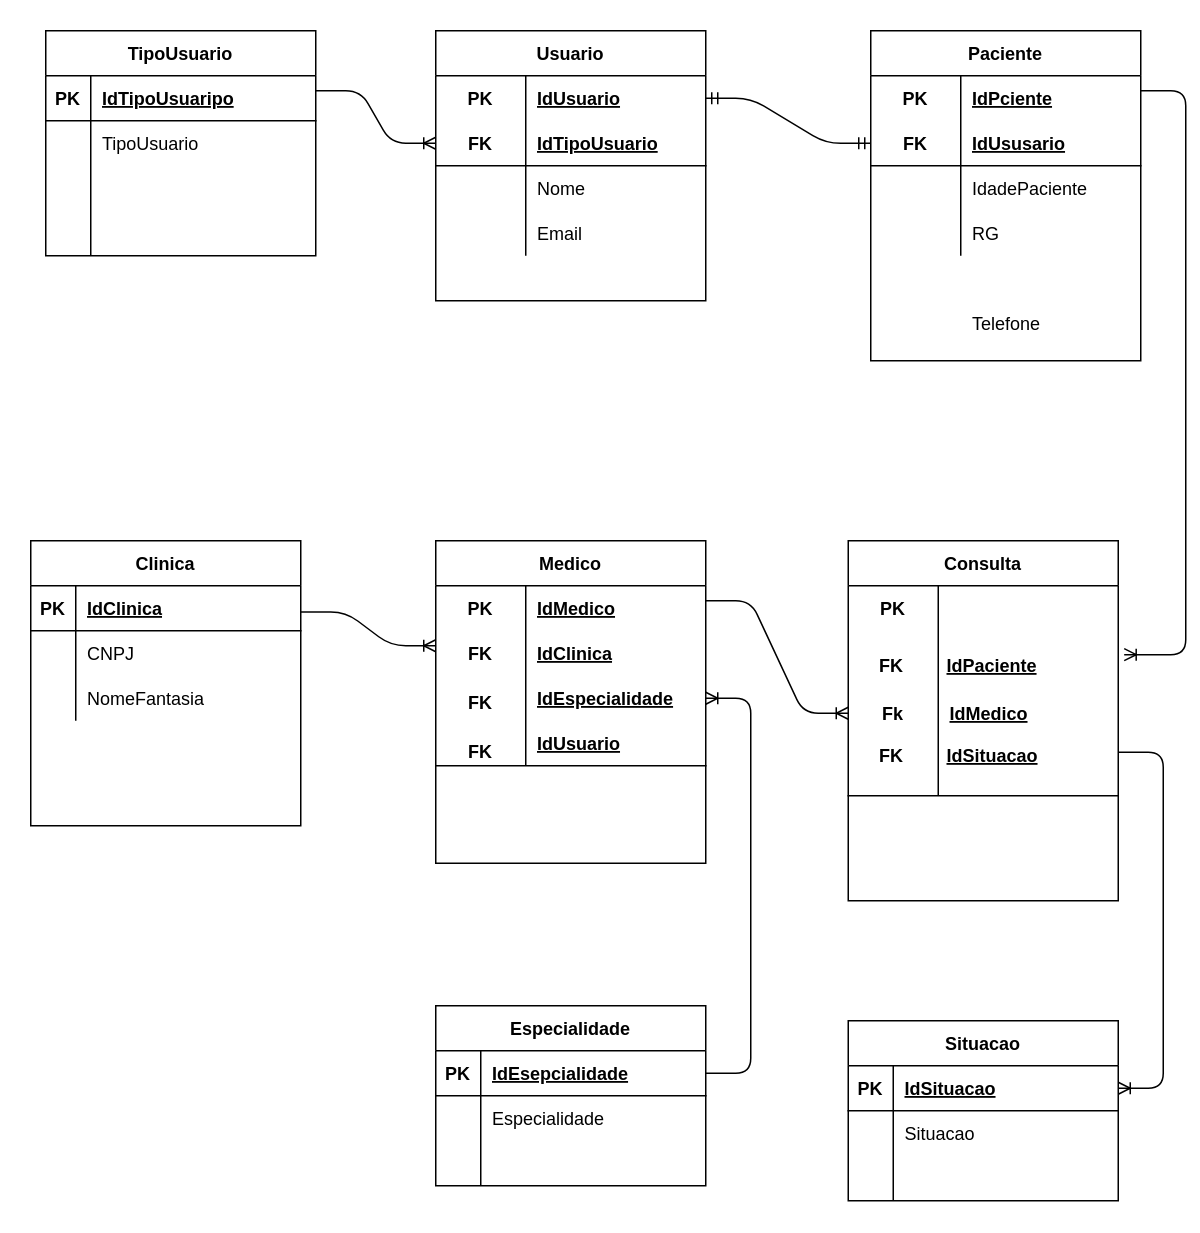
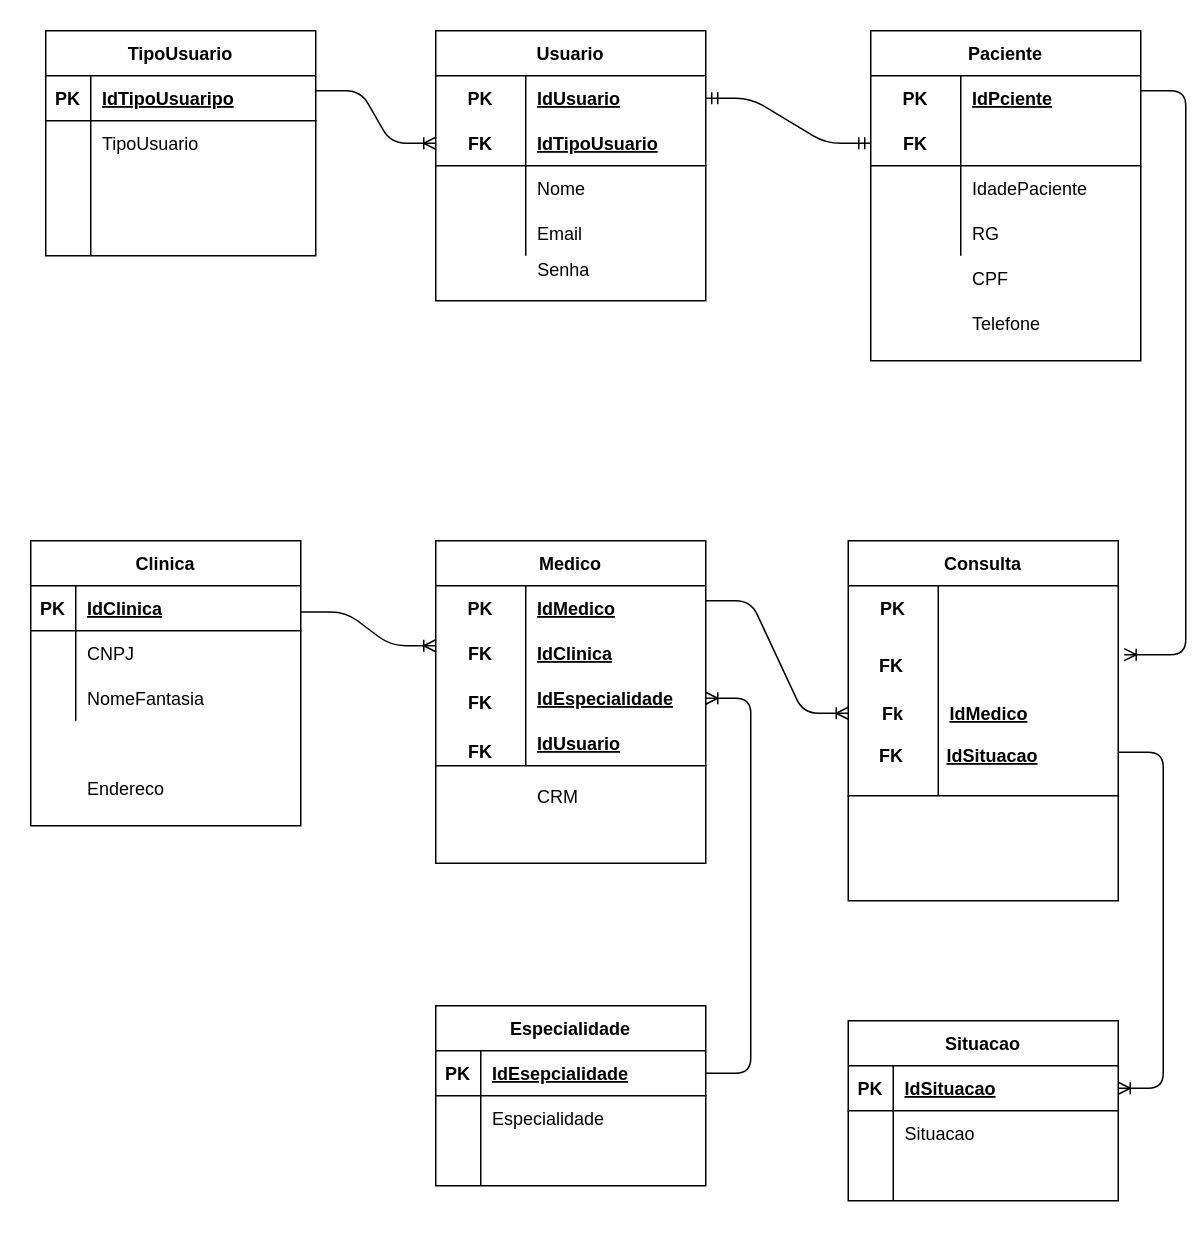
(1051, 143) -> none
none -> (563, 271)
none -> (1051, 278)
(1006, 668) -> none
none -> (188, 788)
none -> (616, 796)
